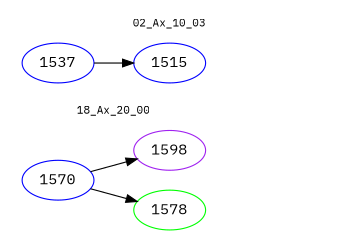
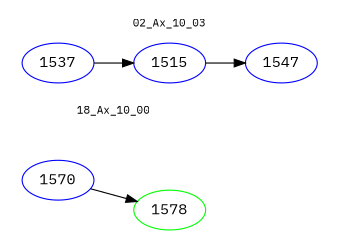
none -> (281, 63)
(114, 111) -> (114, 111)
(170, 150) -> none
